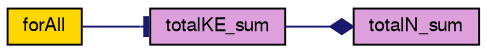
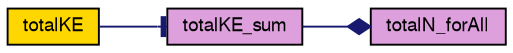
(45, 27) -> (53, 27)
(416, 27) -> (438, 27)
